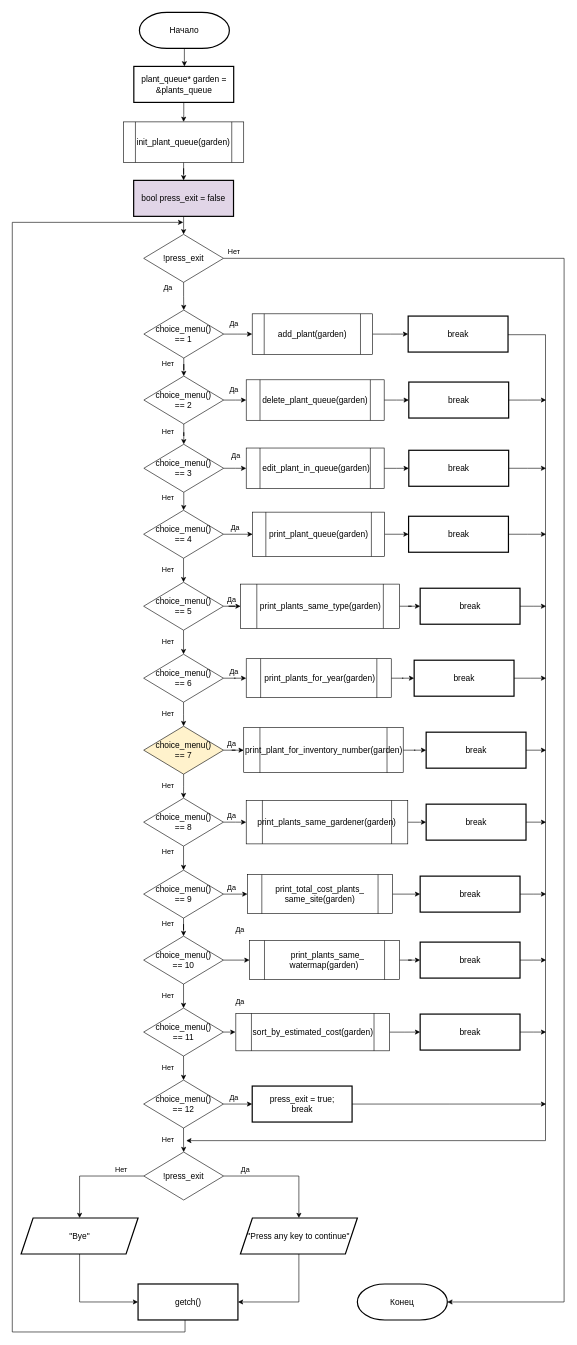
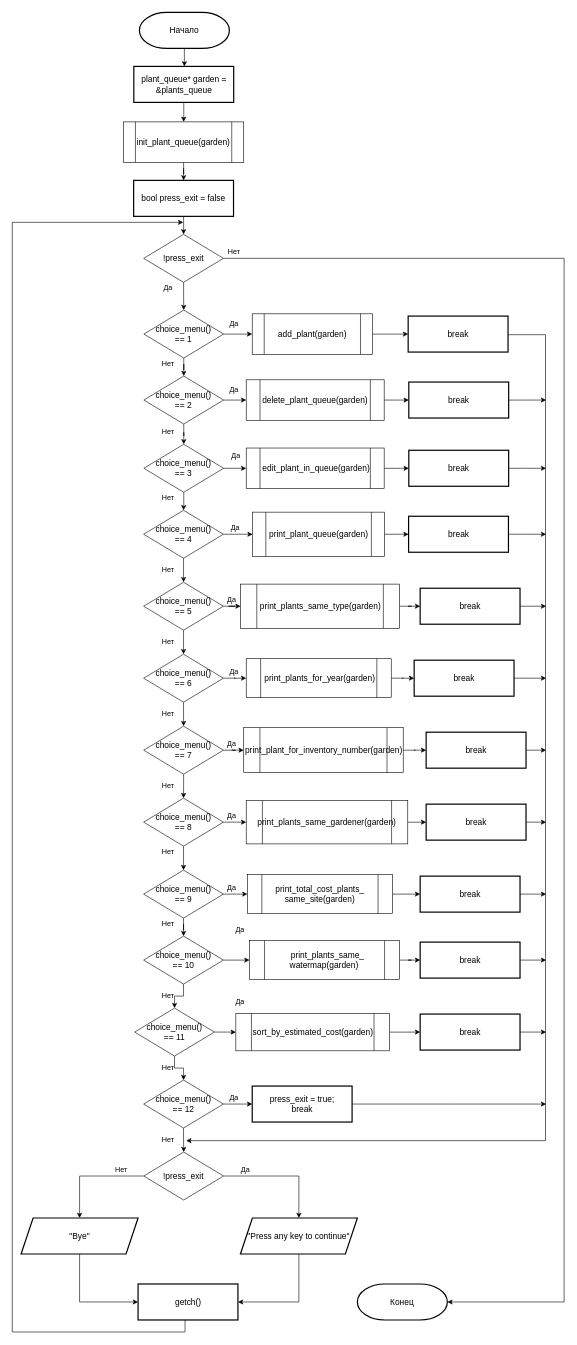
(184, 198) -> (184, 198)
(184, 750) -> (184, 750)
(184, 1032) -> (175, 1032)
